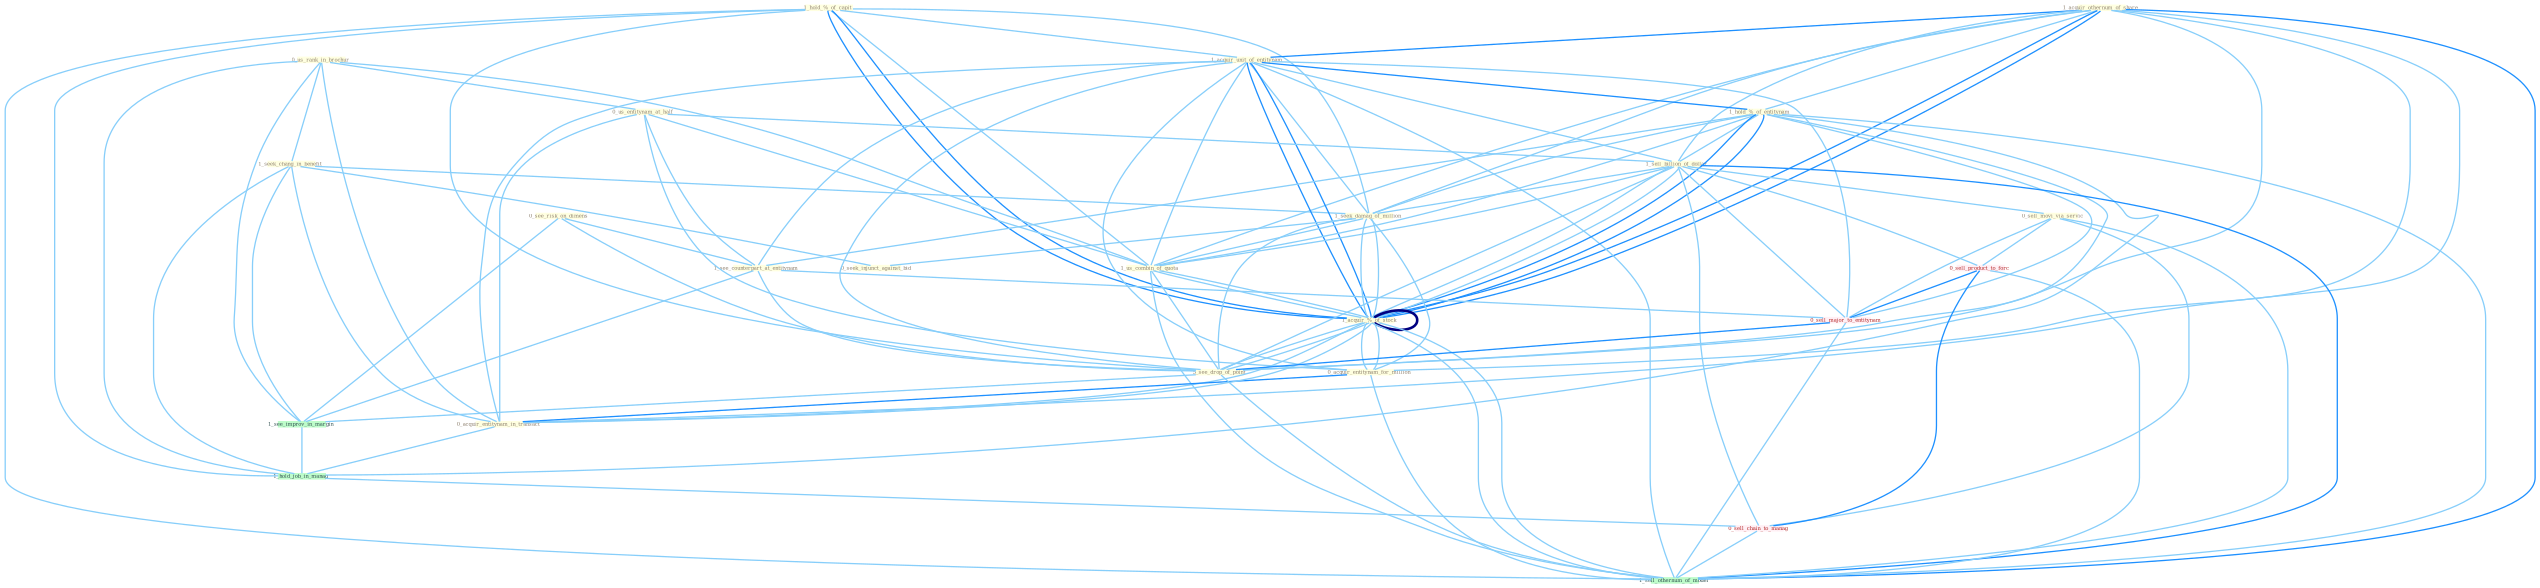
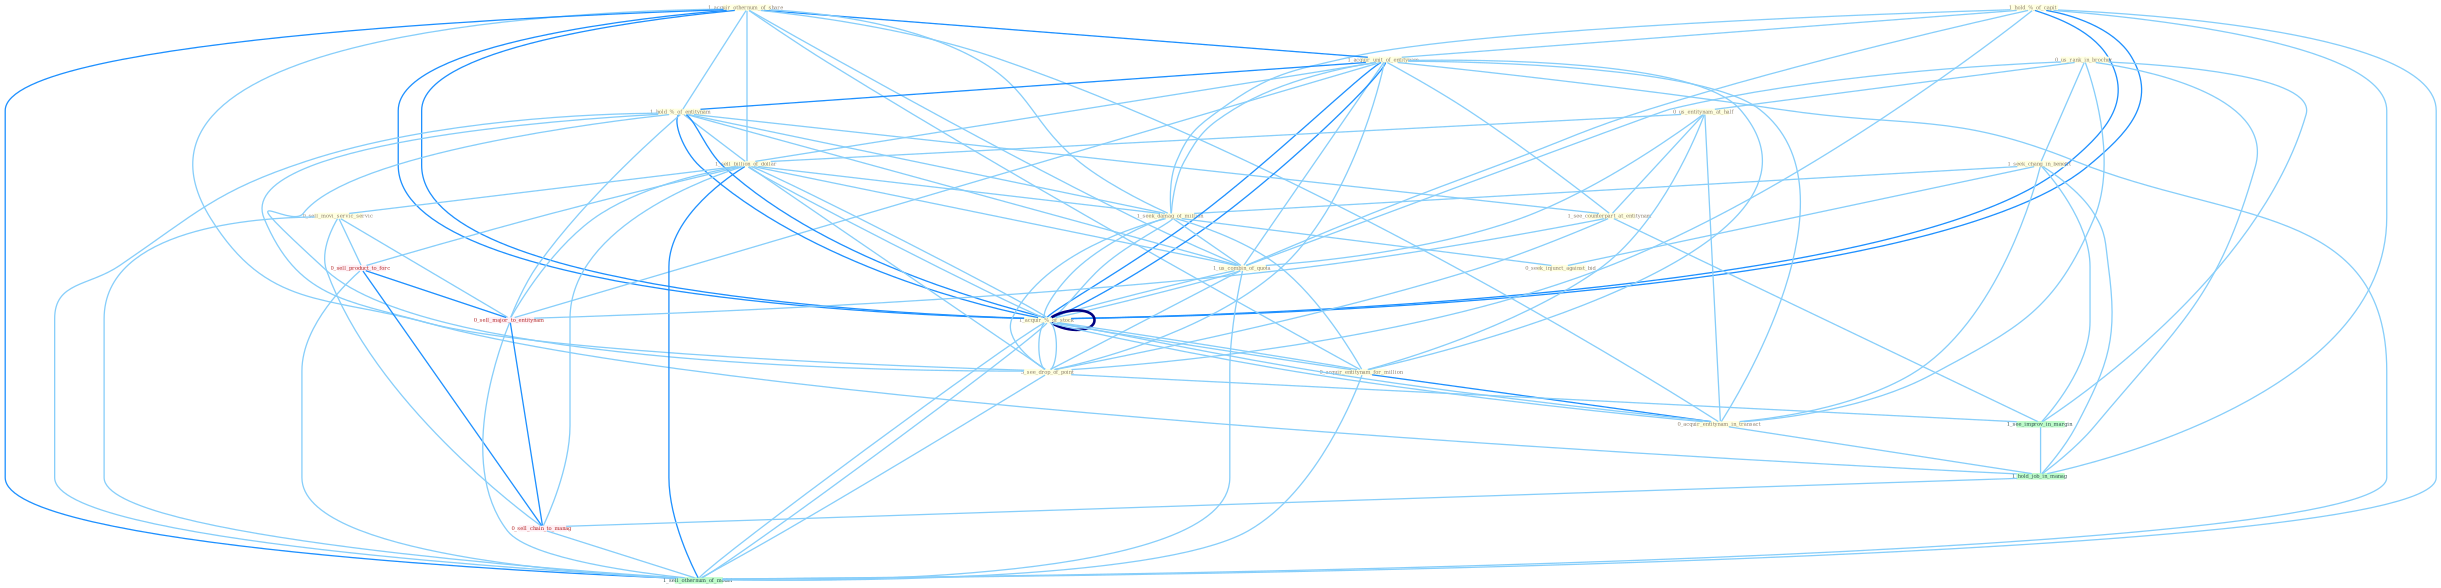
(560, 216) -> none
(2054, 216) -> (338, 216)
(1533, 346) -> (526, 424)
